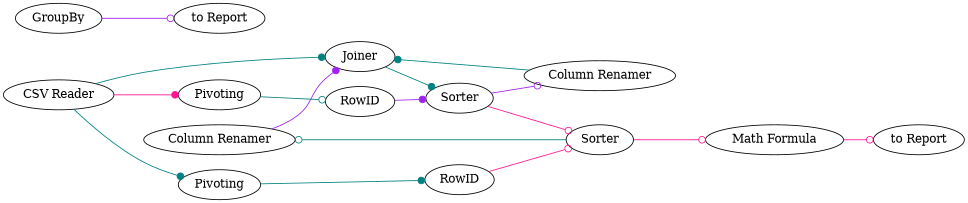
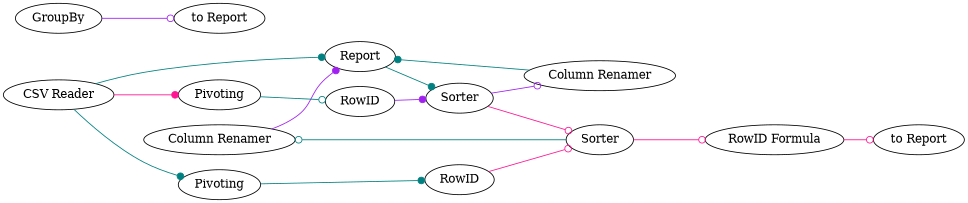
(360, 57) -> (360, 57)
(775, 140) -> (775, 140)
